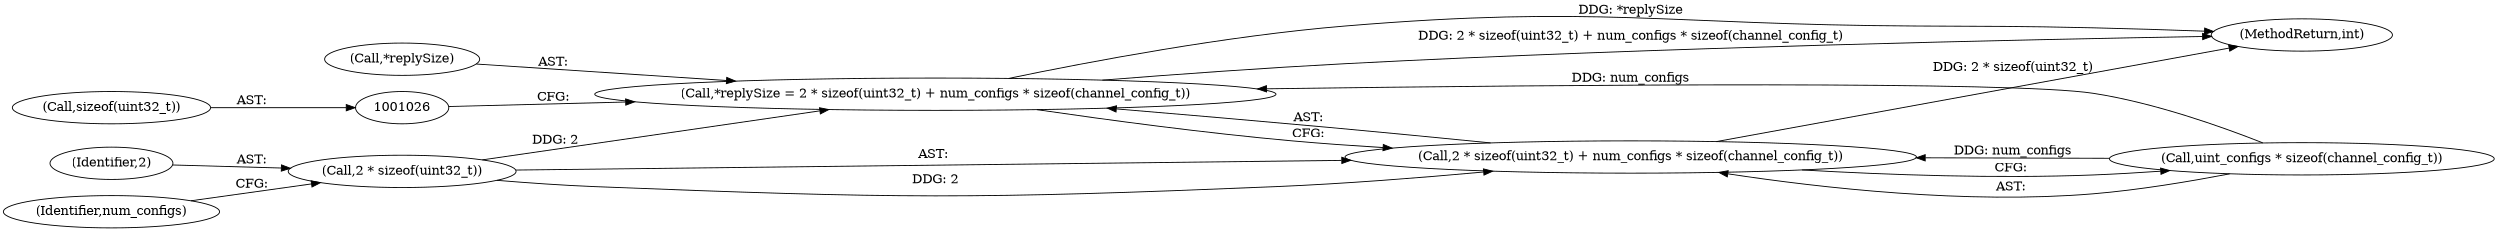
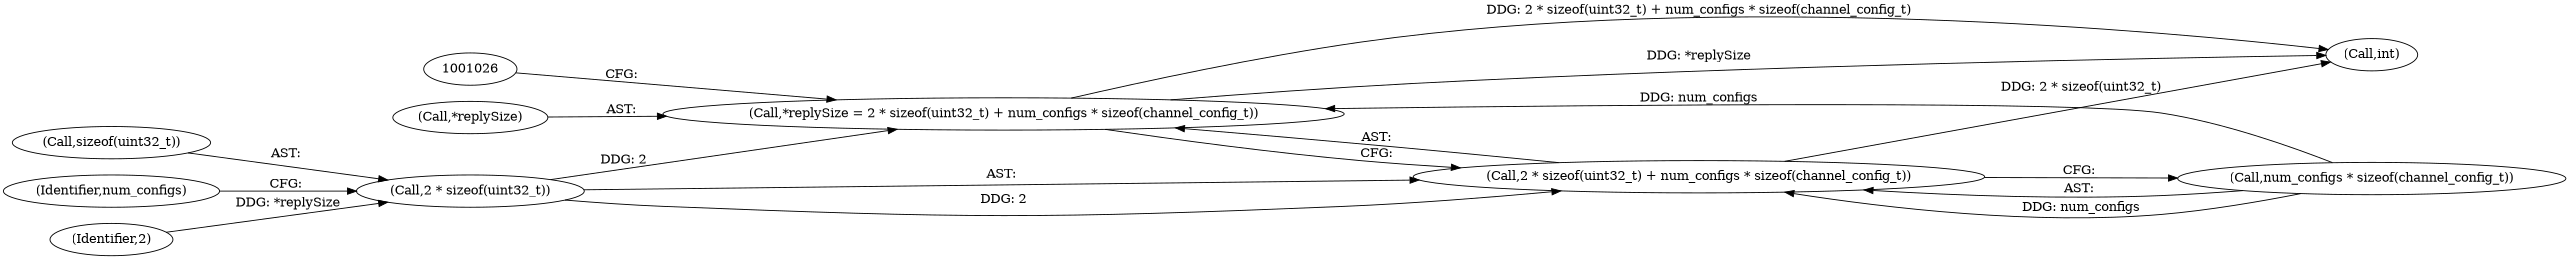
(2302, 35) -> (2372, 55)
(279, 108) -> (283, 166)
(2302, 159) -> (2372, 179)
(254, 160) -> (288, 203)
